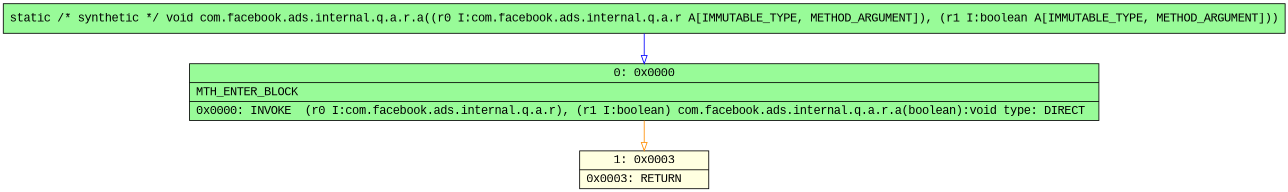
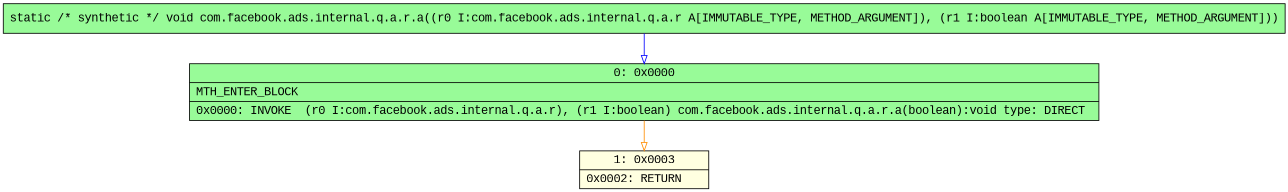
(644, 179) -> (644, 179)
